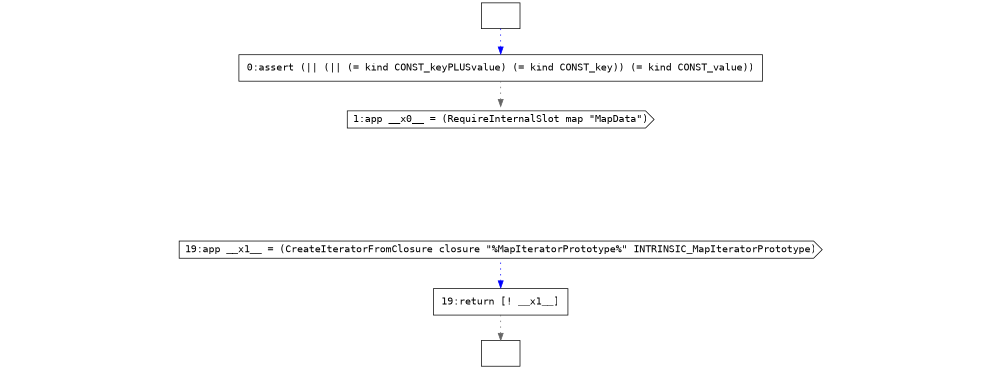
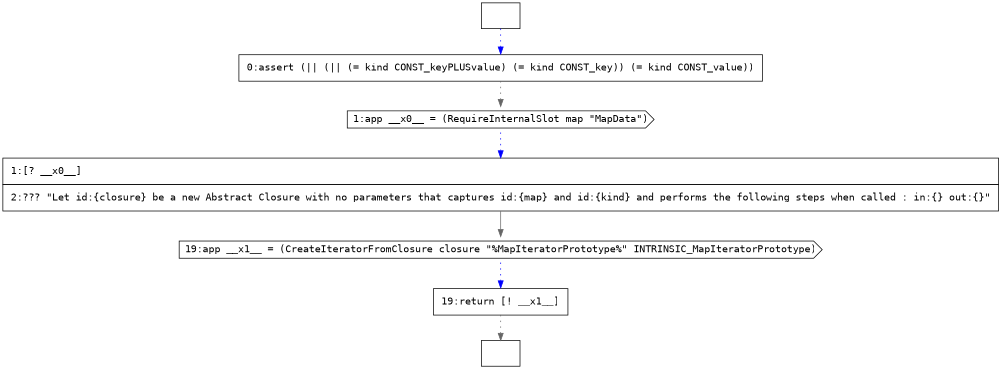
none -> (501, 185)
